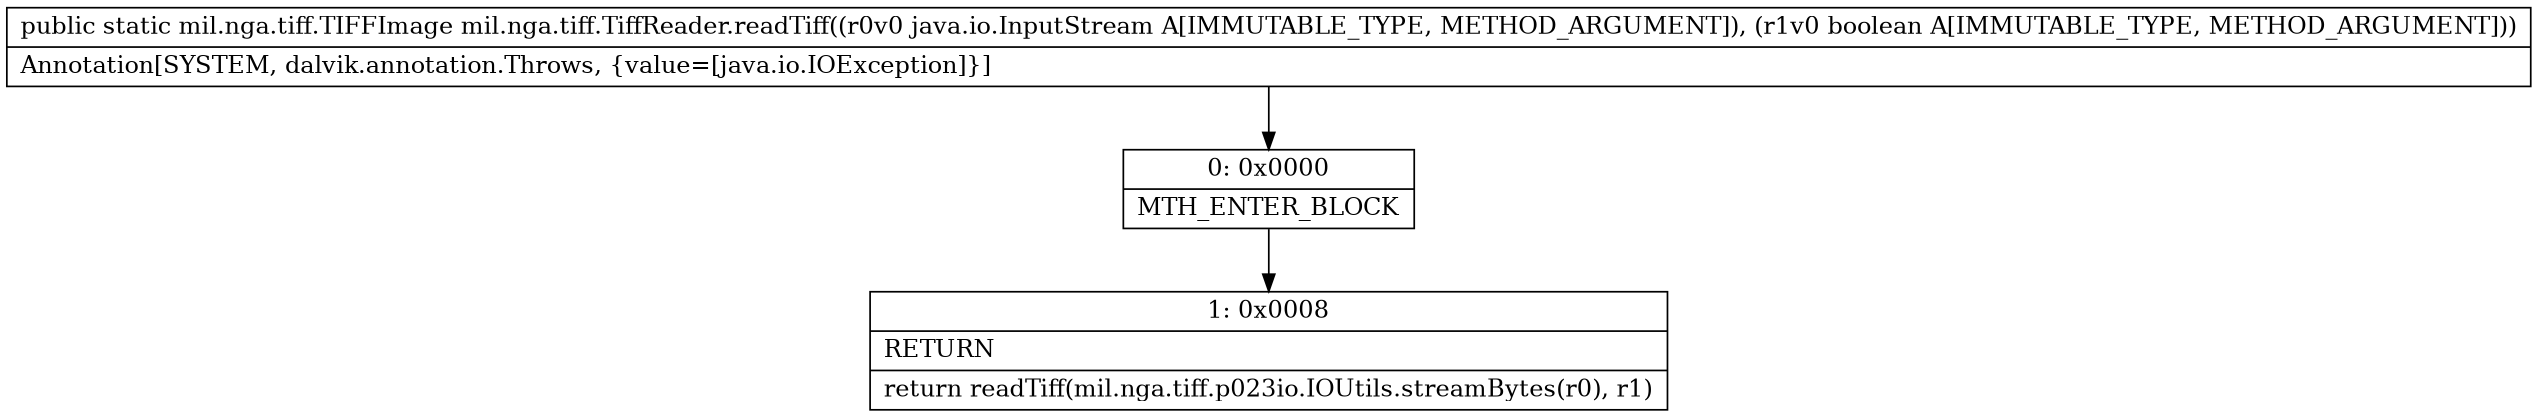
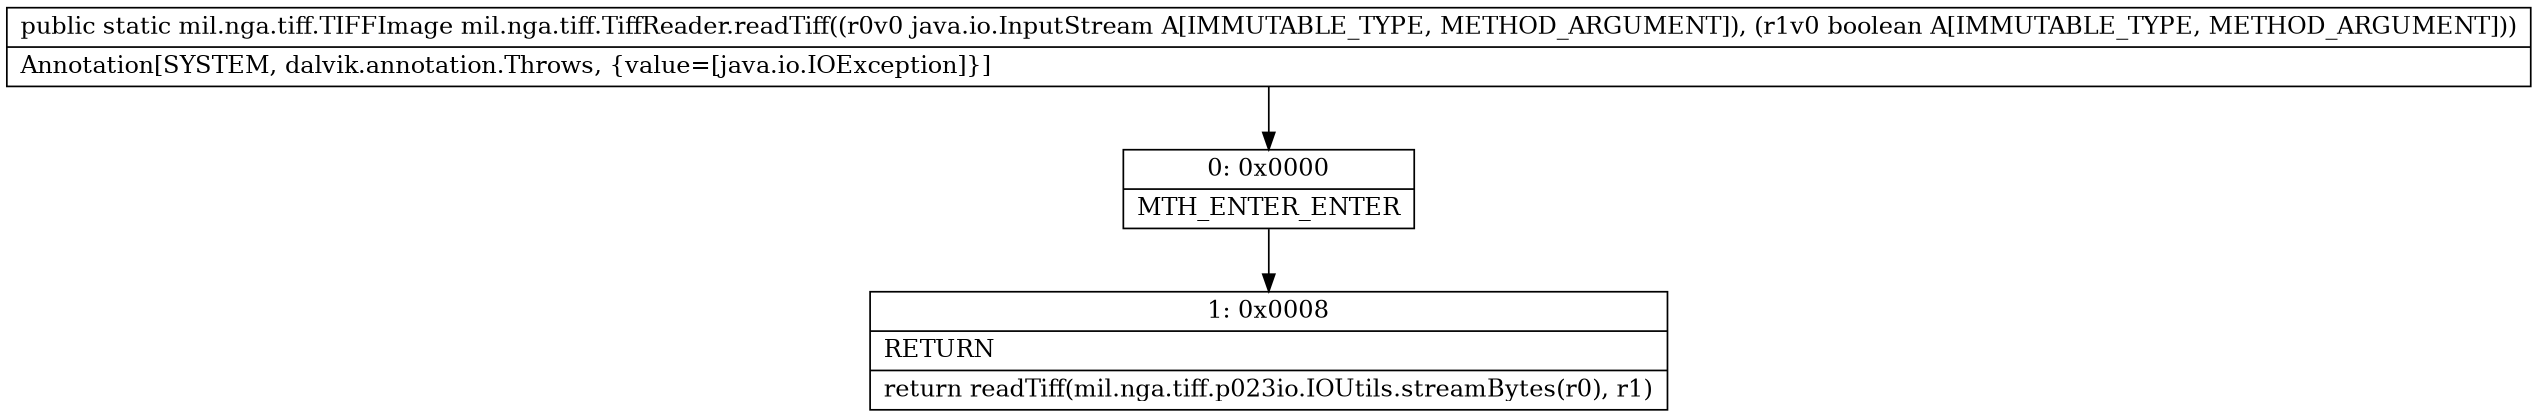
(1269, 208) -> (1269, 208)
